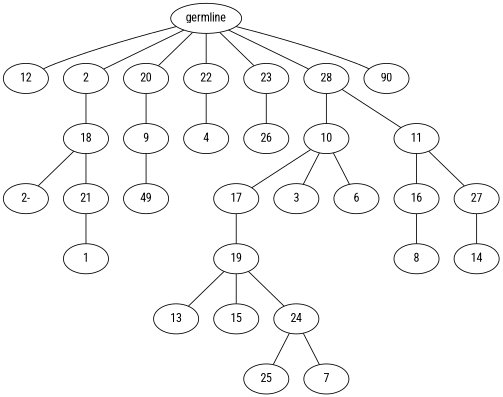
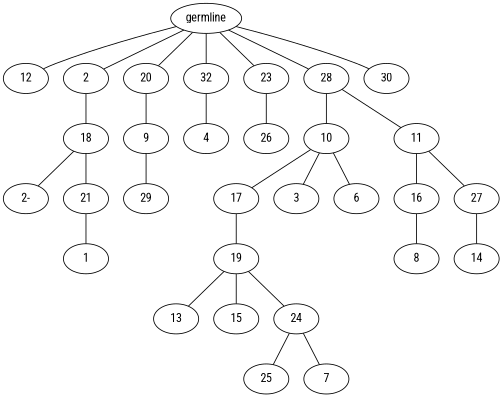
(206, 78) -> (206, 78)
(386, 78) -> (386, 78)
(146, 199) -> (146, 199)
